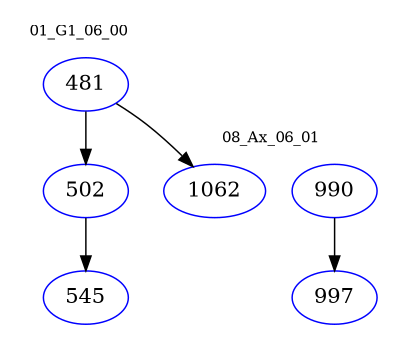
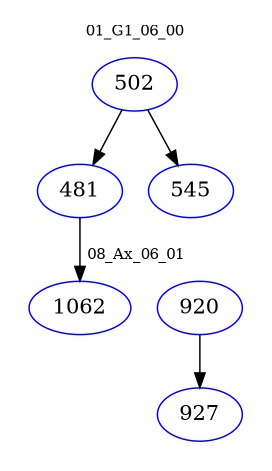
(86, 130) -> (111, 131)
(335, 191) -> (200, 308)
(335, 298) -> (200, 415)
